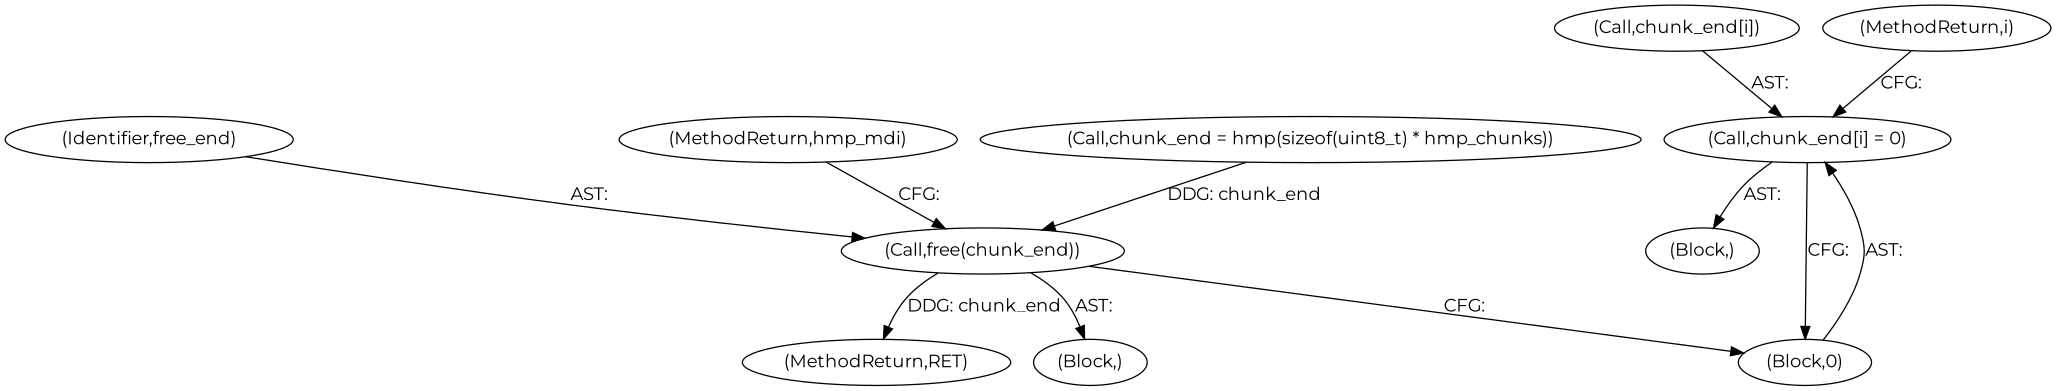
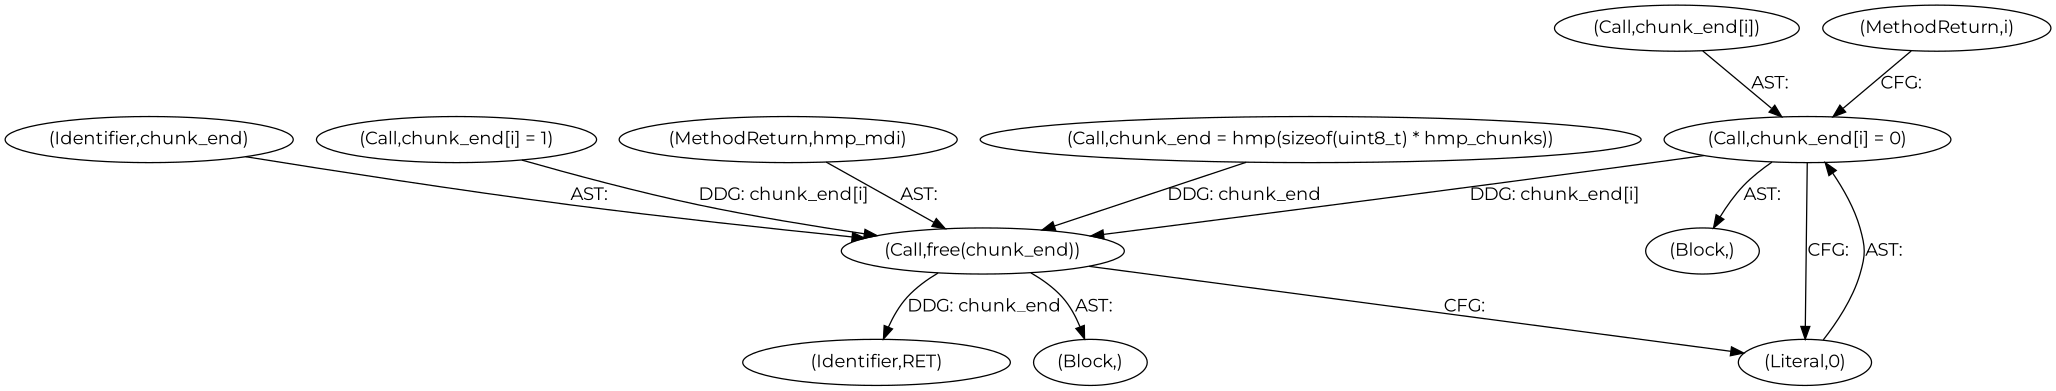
(149, 140) -> (149, 140)
none -> (457, 140)
(922, 195) -> (922, 195)
none -> (1404, 196)
(877, 362) -> (877, 362)
(1805, 362) -> (1805, 362)
